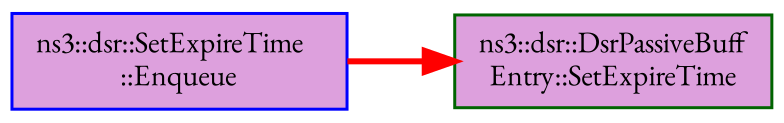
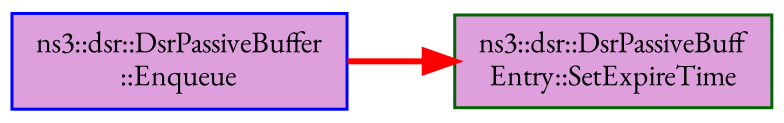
(180, 61) -> (180, 61)
